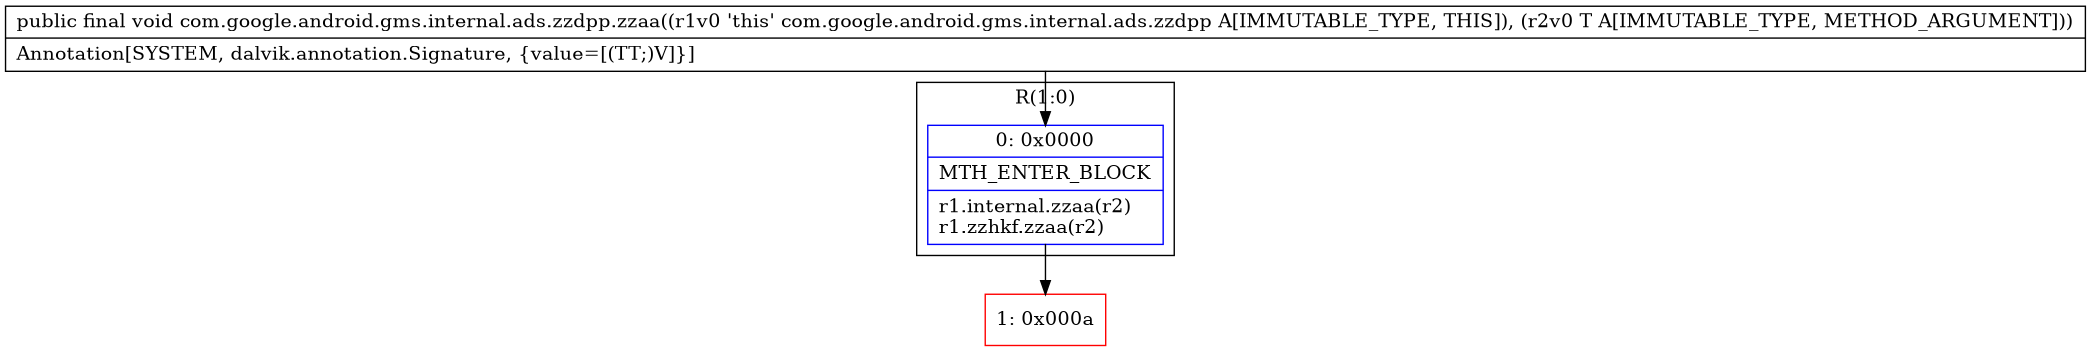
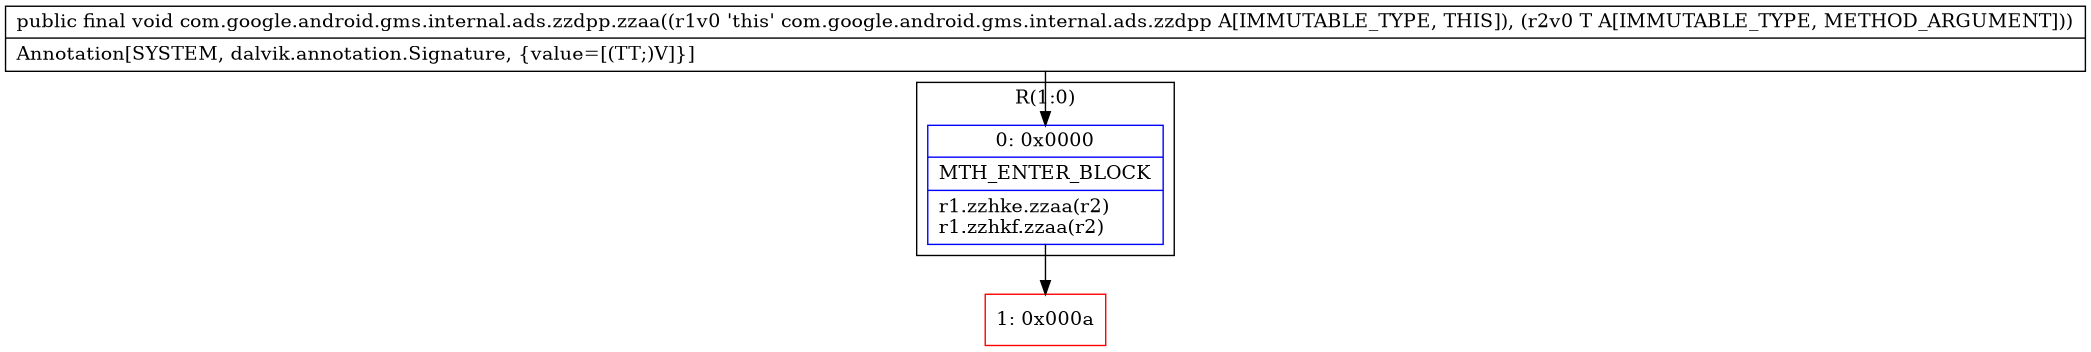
(1035, 206) -> (1025, 206)
